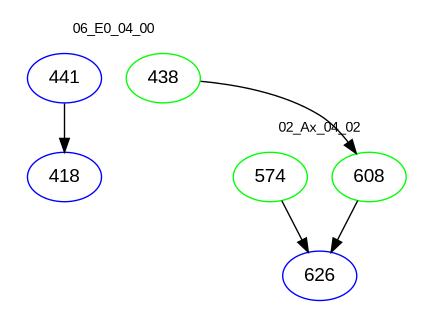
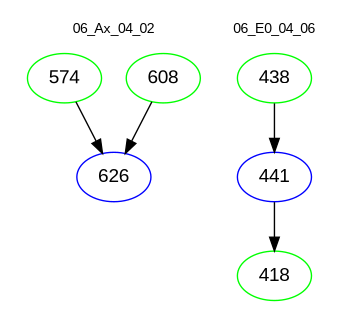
(114, 30) -> (274, 30)
(281, 97) -> (274, 121)
(320, 128) -> (114, 30)
(64, 177) -> (274, 276)
